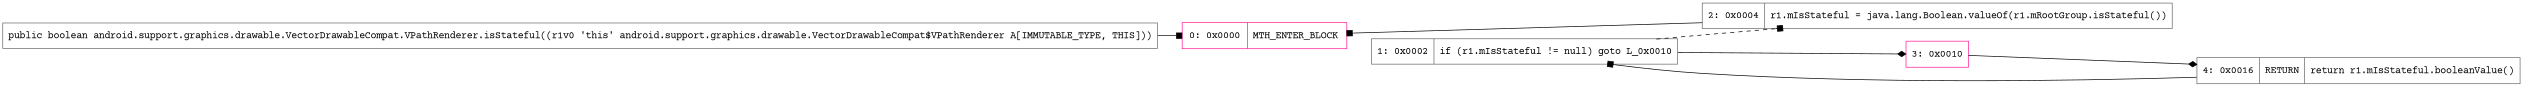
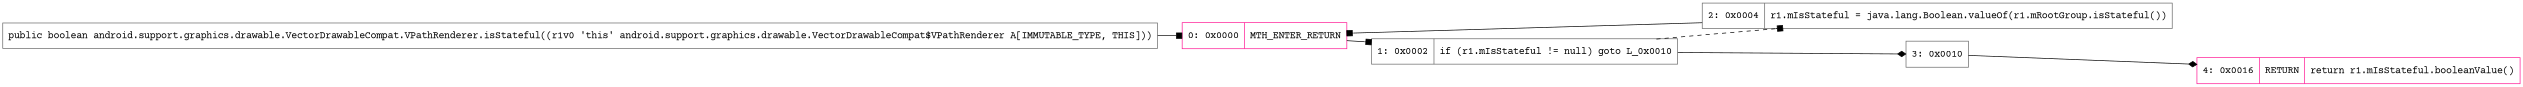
(1295, 35) -> (1296, 35)
(1937, 54) -> (1937, 54)
(2359, 71) -> (2359, 71)
(1905, 80) -> (1356, 41)
